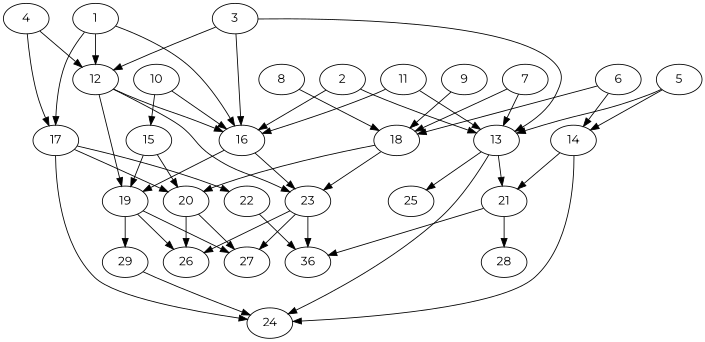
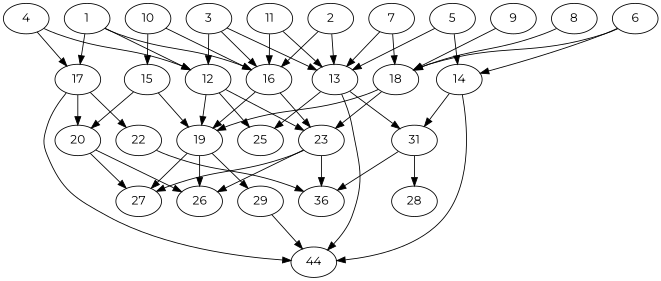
(164, 109) -> (231, 106)
(292, 164) -> (310, 108)
(504, 201) -> (414, 140)
(270, 323) -> (314, 262)
